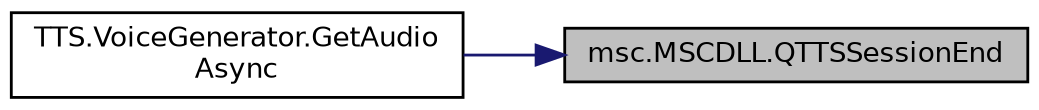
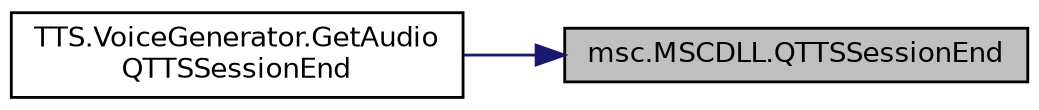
(237, 55) -> (237, 55)
